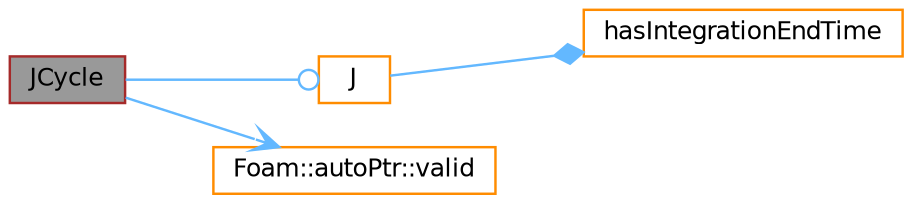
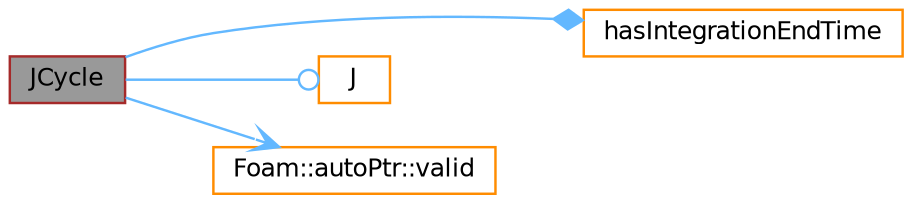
(472, 66) -> (337, 20)
